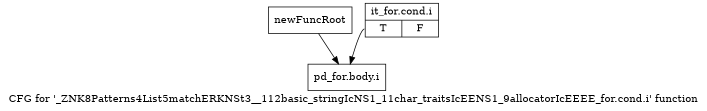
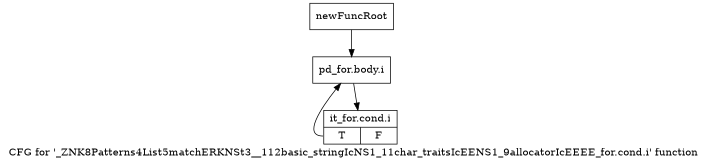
none -> (355, 93)
